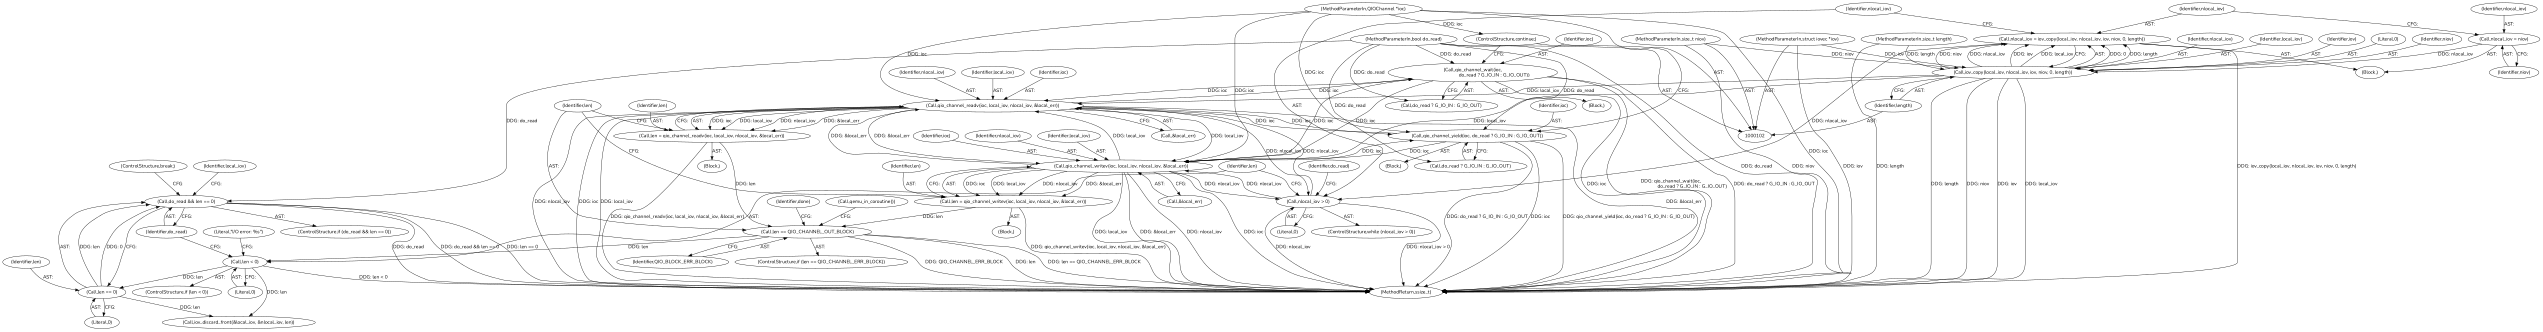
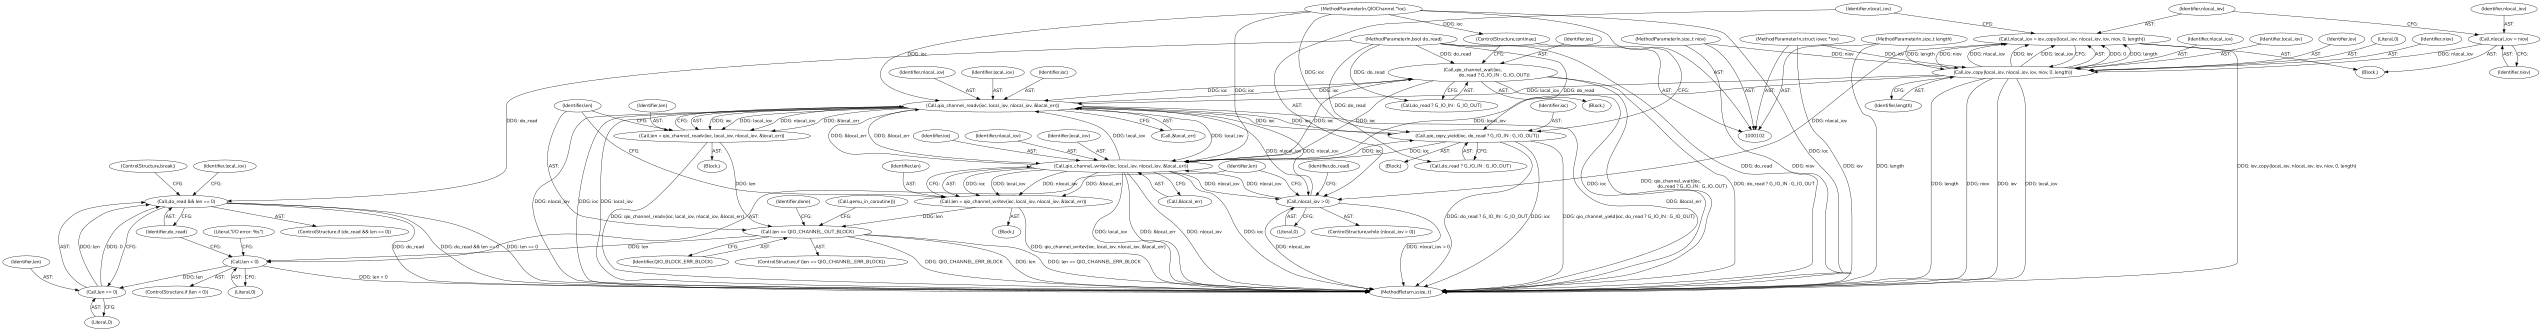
(1830, 128) -> (1801, 48)
(1477, 136) -> (1477, 136)
(239, 322) -> none
